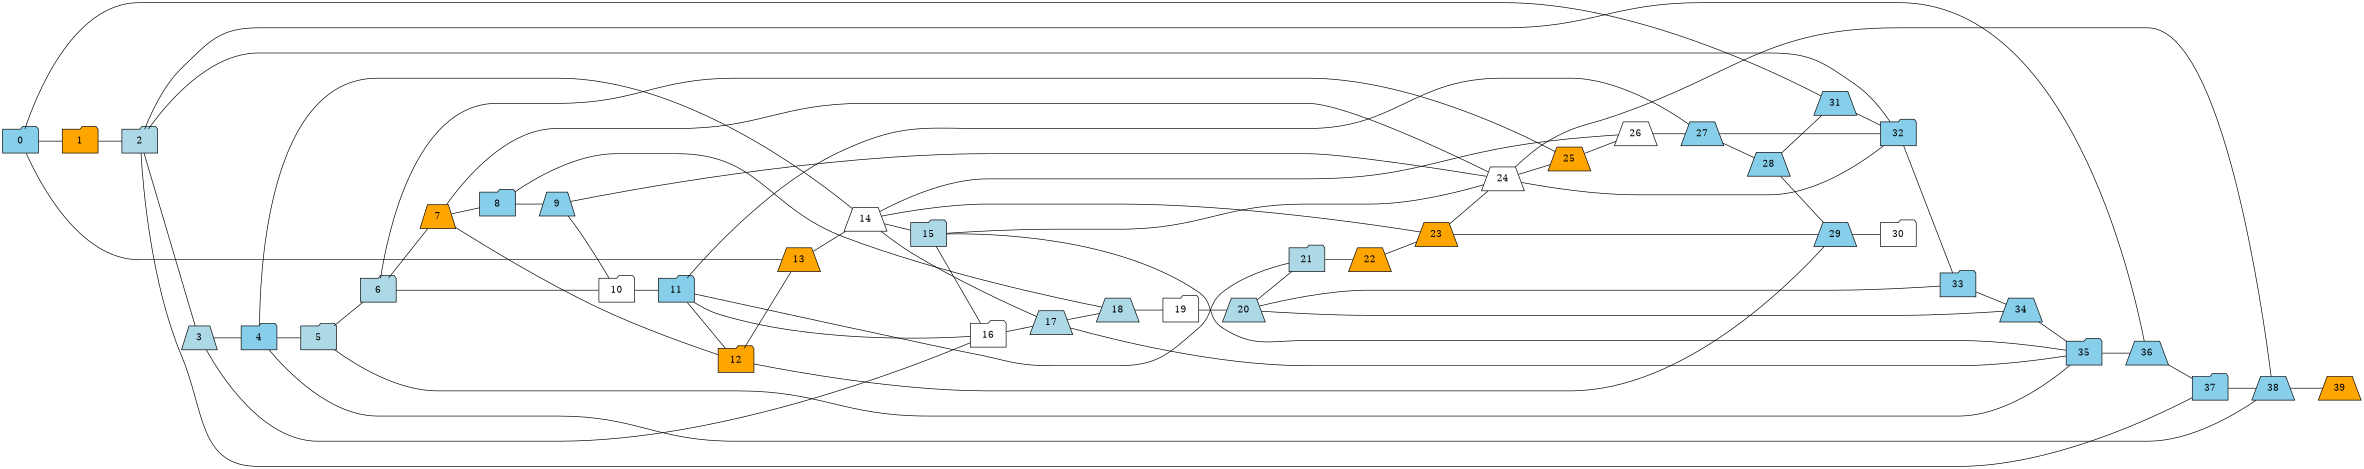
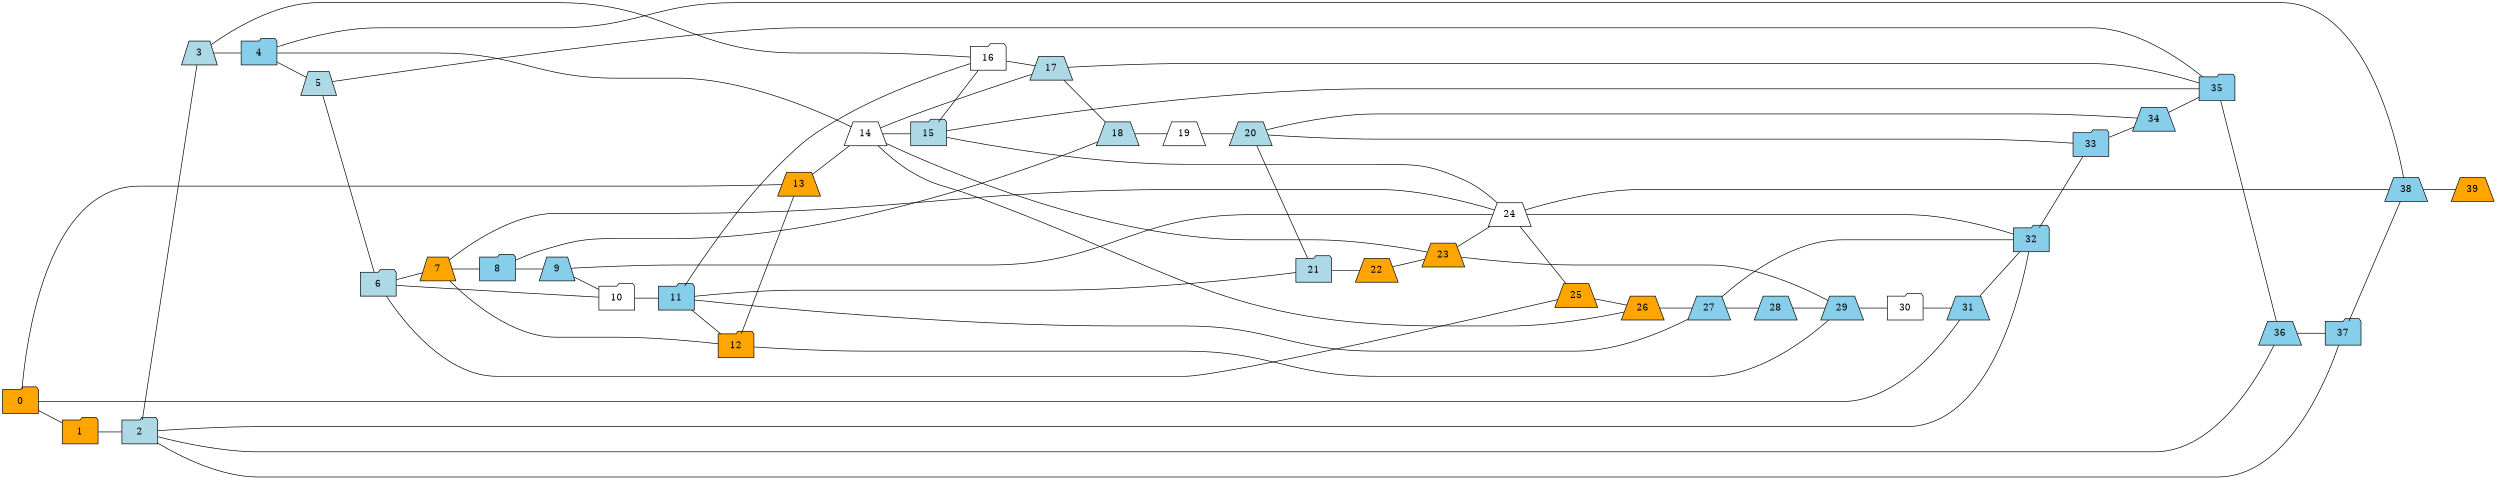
(1636, 134) -> (1643, 308)
(1798, 138) -> (1937, 308)
(21, 141) -> (21, 401)
(1181, 310) -> (1184, 134)
(319, 338) -> (319, 83)
